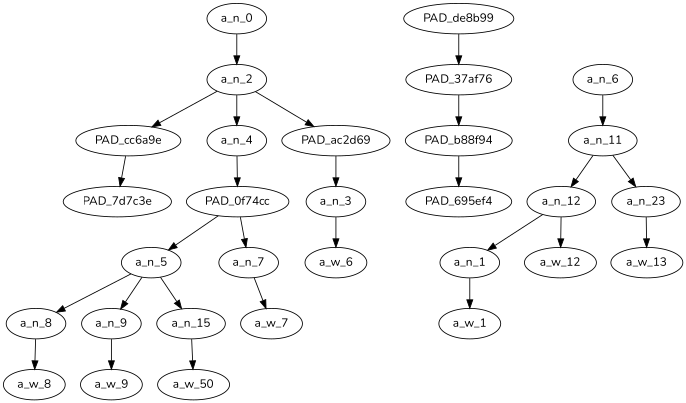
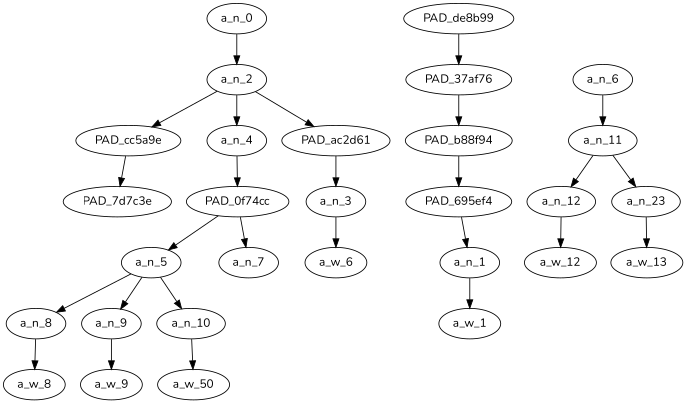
(128, 141) -> (128, 141)
(336, 141) -> (336, 141)
(519, 230) -> (464, 228)
(191, 324) -> (191, 324)
(272, 324) -> none
